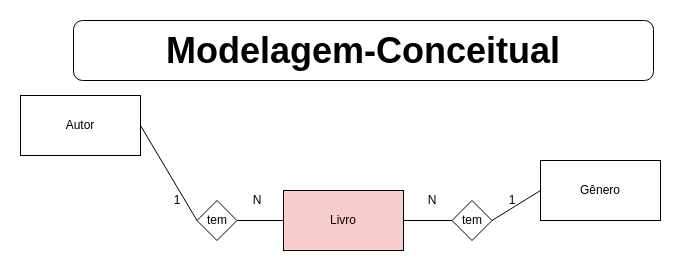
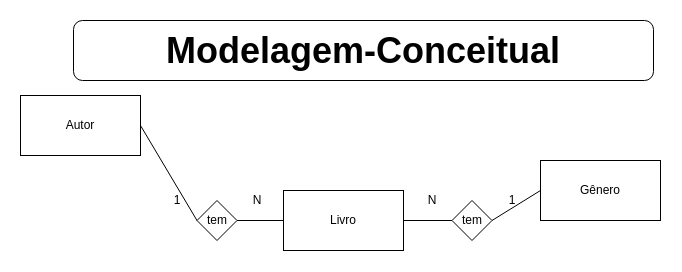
(344, 221) -> (344, 221)
